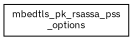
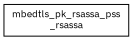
(66, 20) -> (66, 20)
